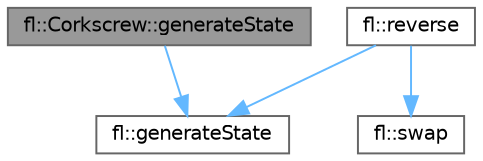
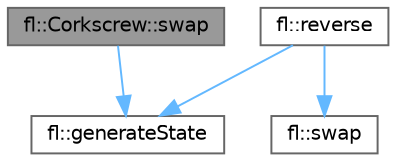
(159, 27) -> (116, 27)
